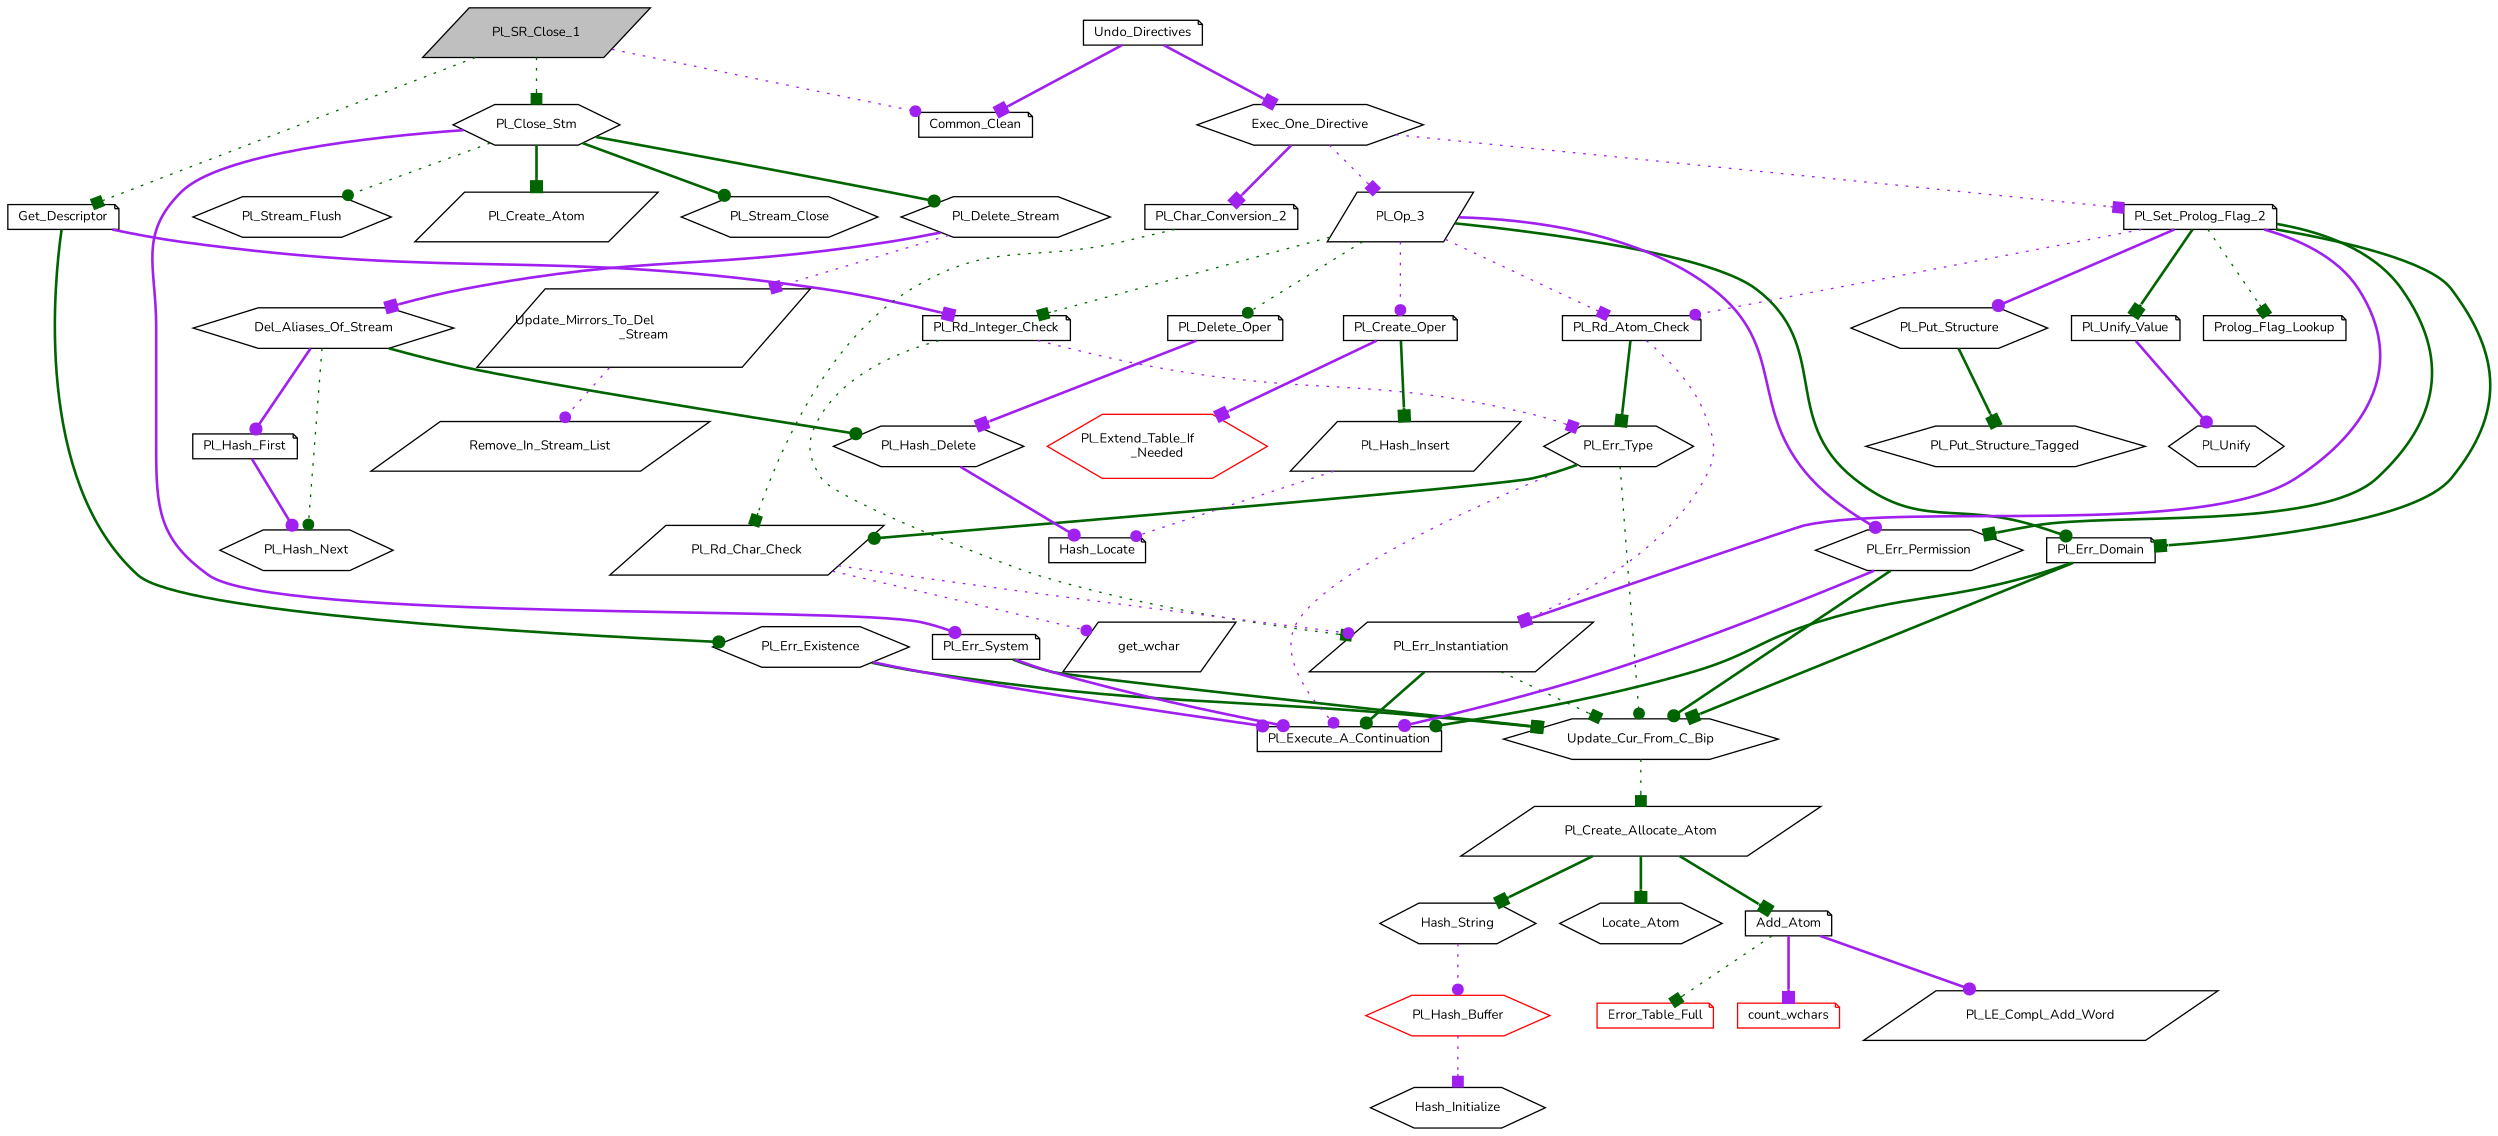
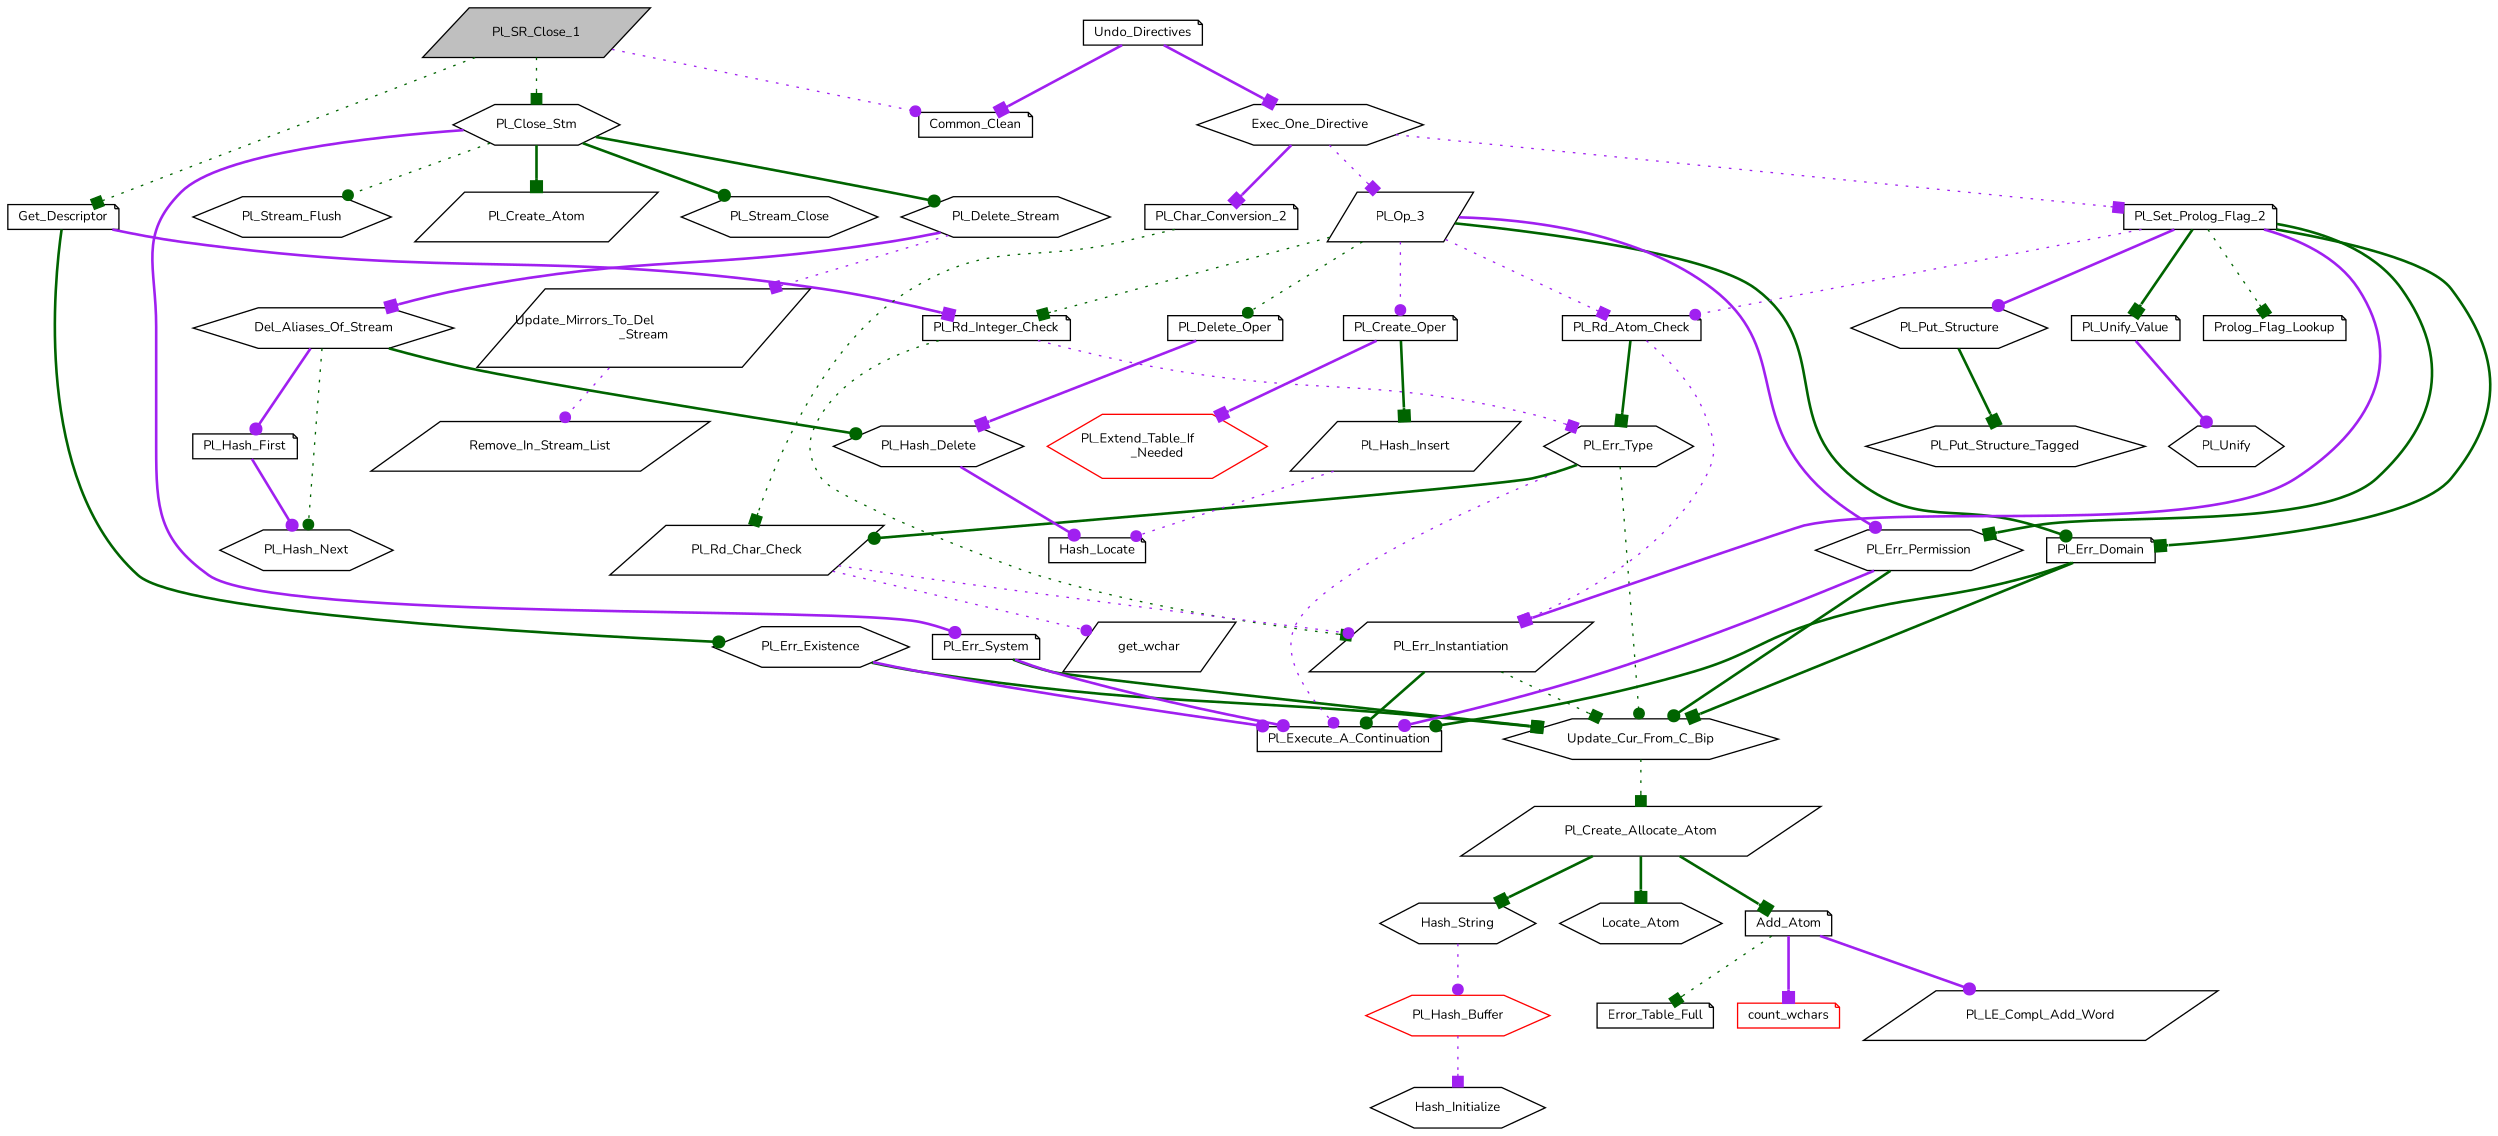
(1655, 1016) -> (1655, 1016)
